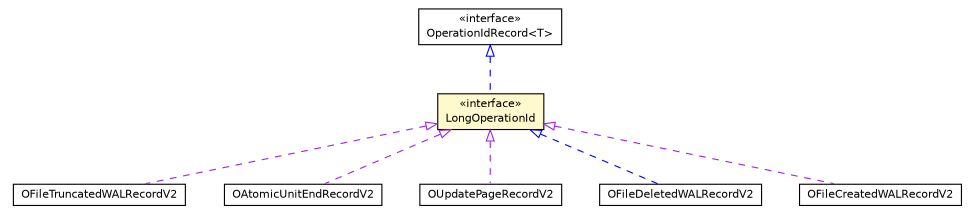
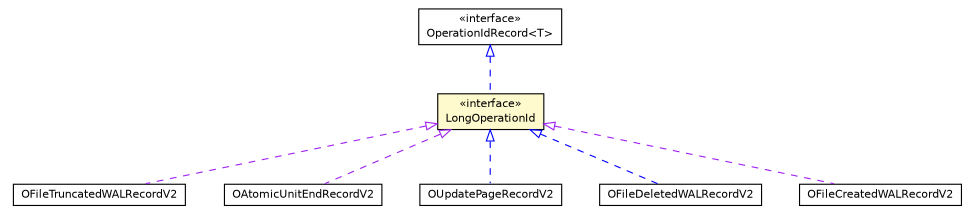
(490, 162) -> (490, 162)
